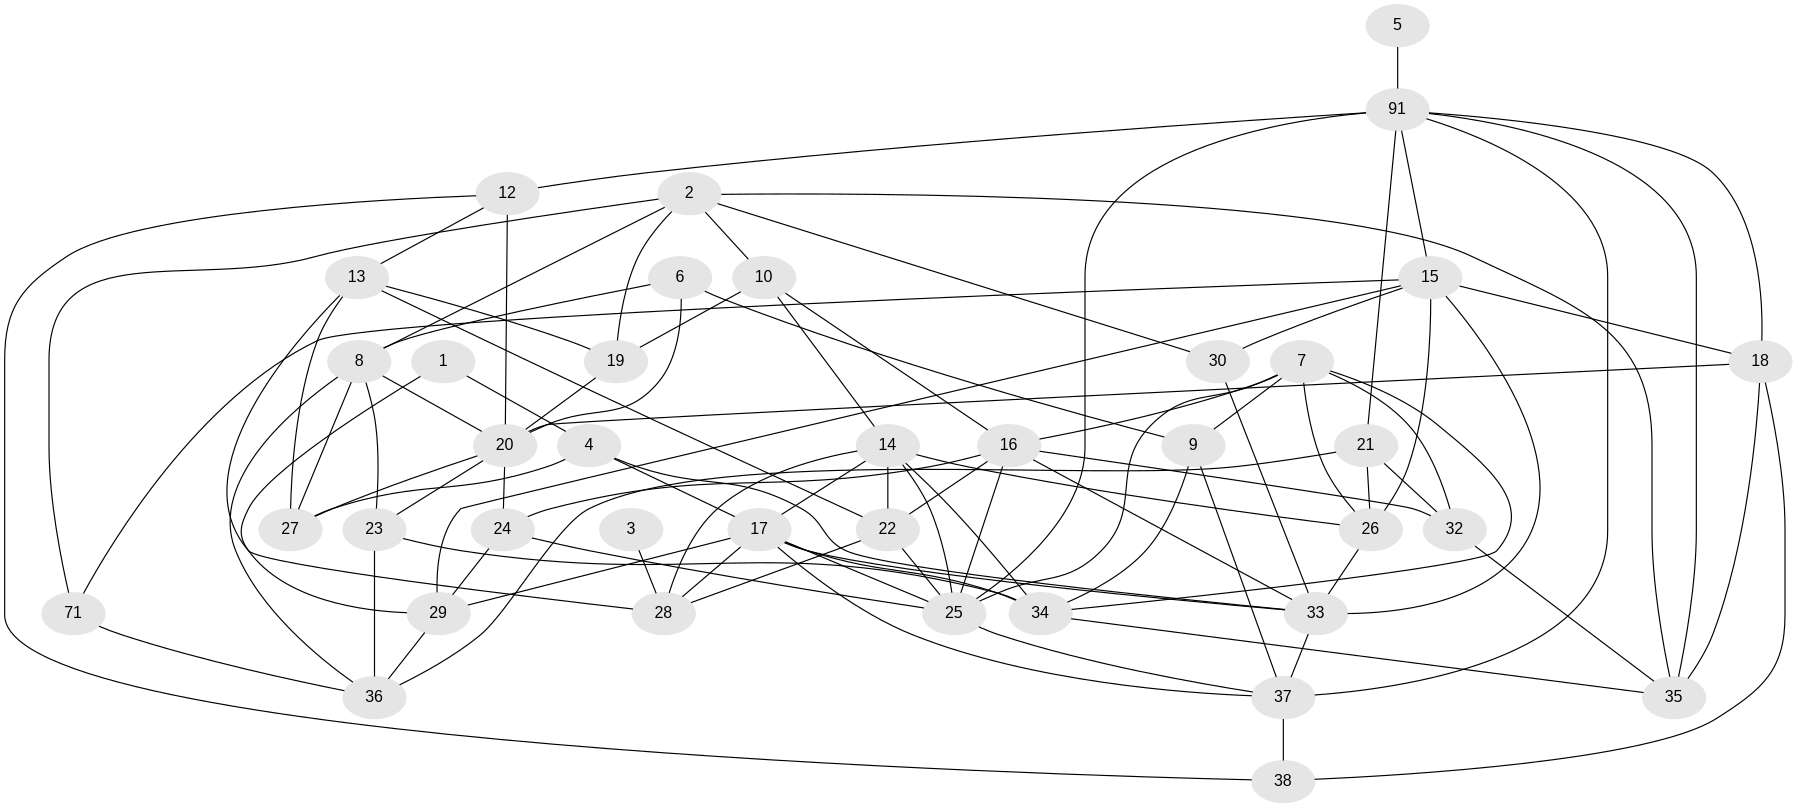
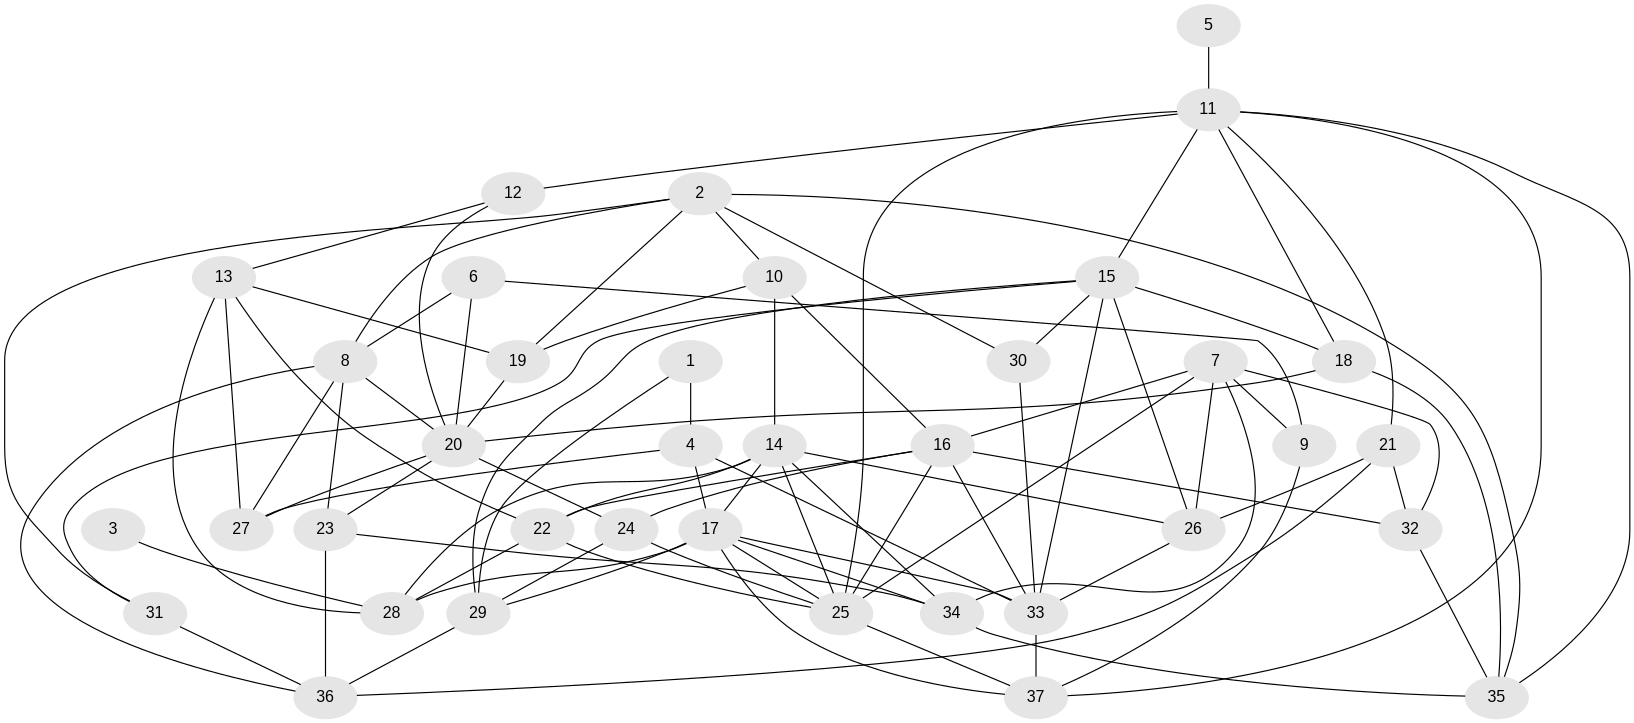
(1398, 110) -> (1209, 110)
(1146, 550) -> none
(74, 614) -> (155, 614)
(1283, 782) -> none
